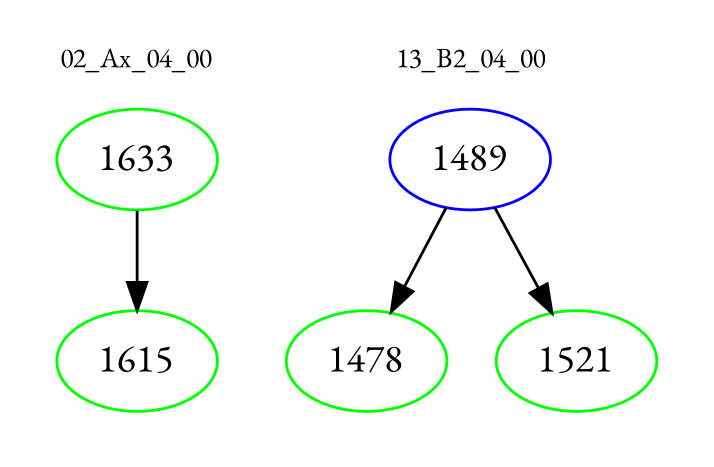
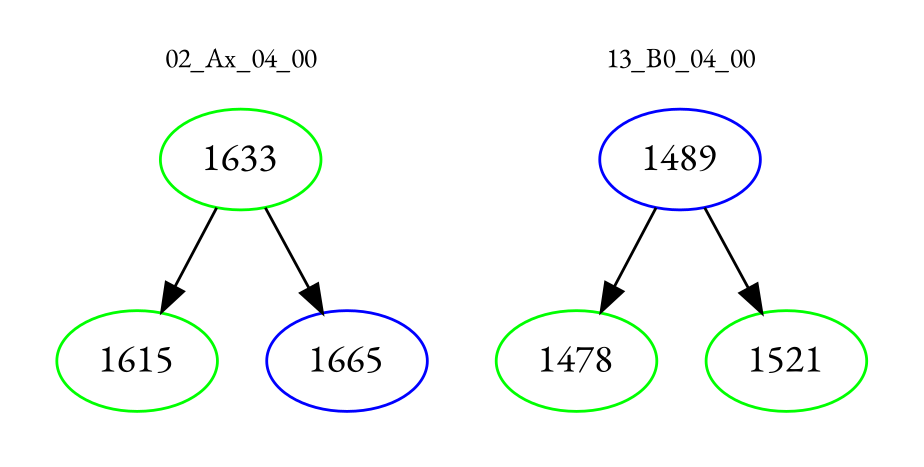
(472, 60) -> (681, 60)
none -> (347, 361)
